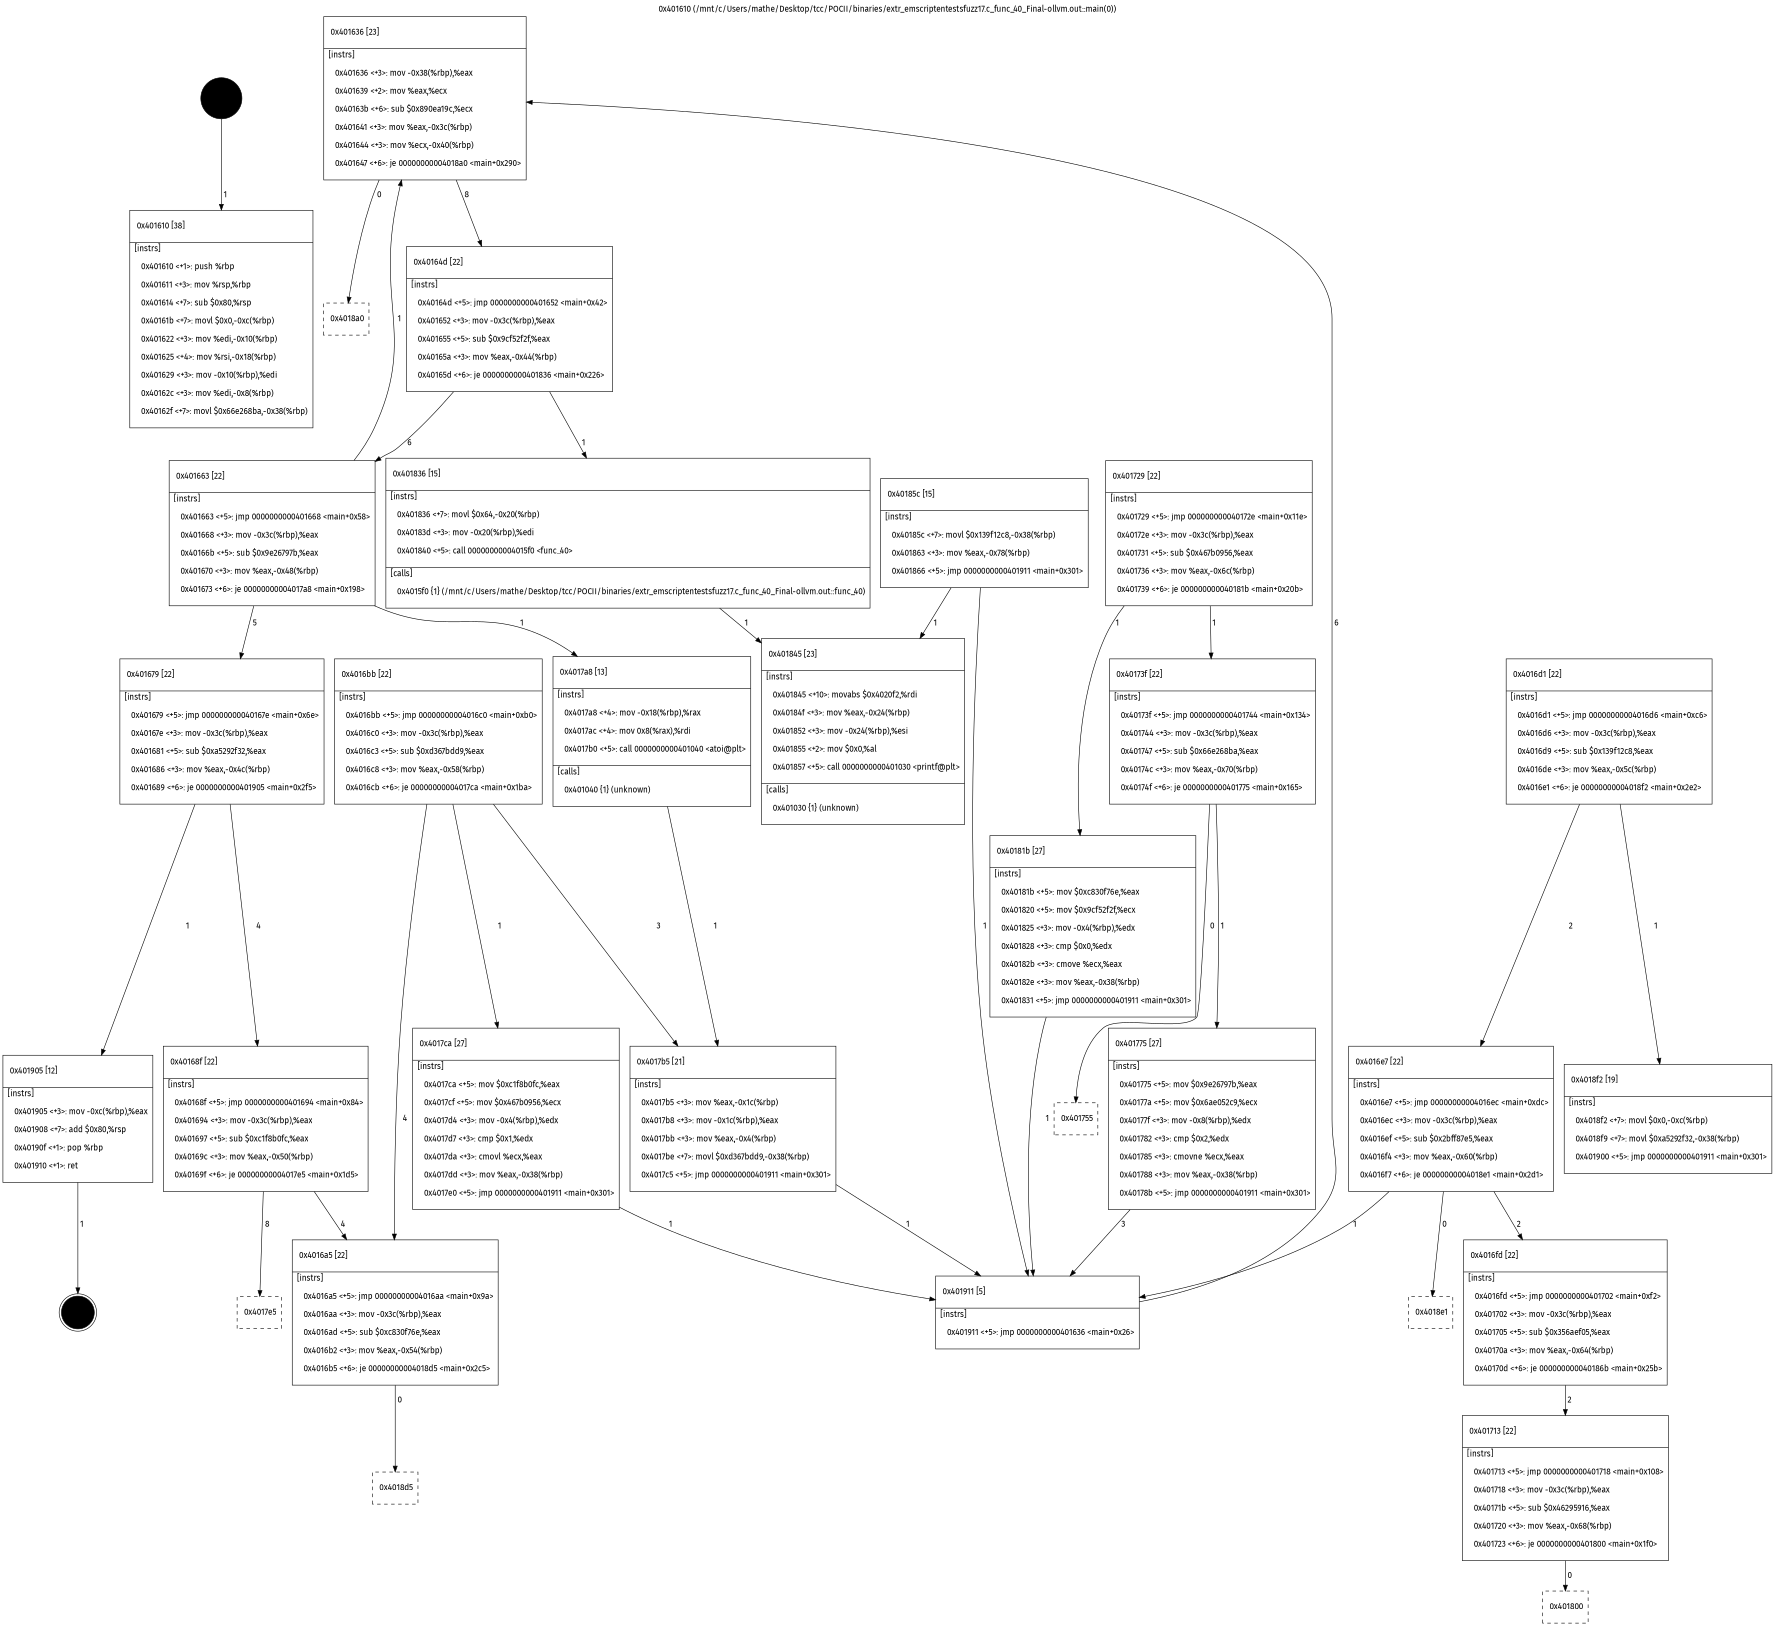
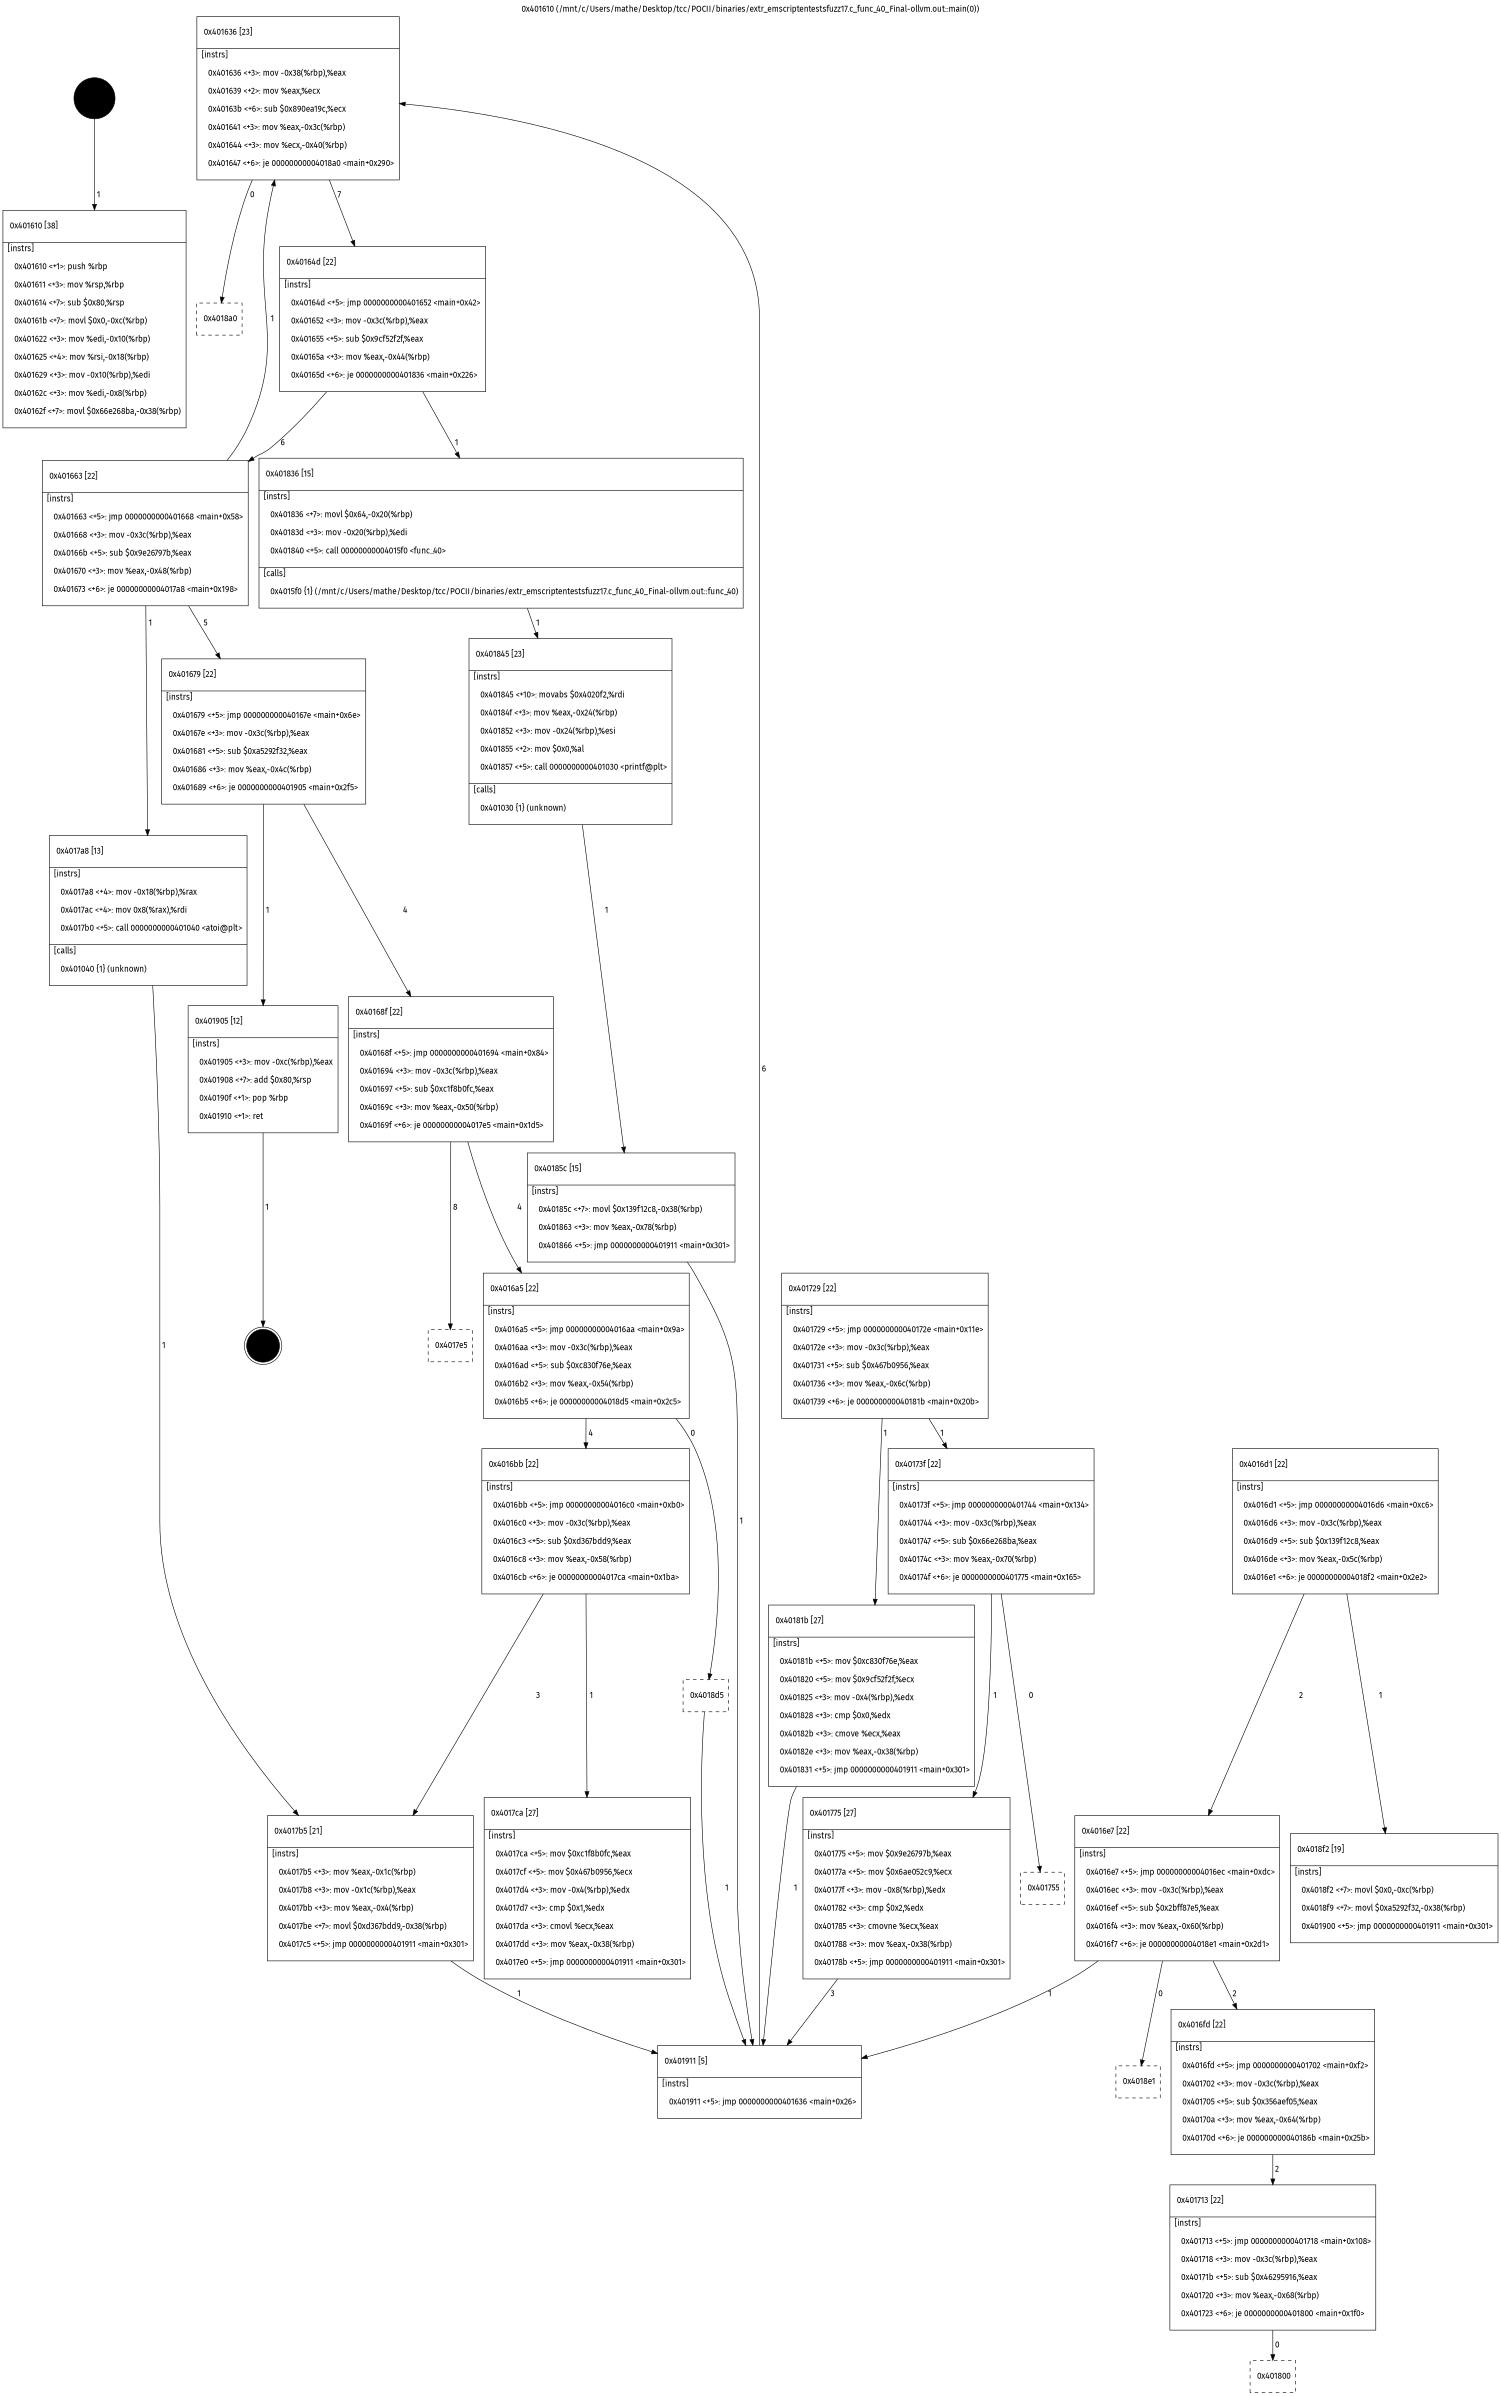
(466, 195) -> (338, 195)
(937, 611) -> (603, 986)
(401, 1018) -> (586, 1431)
(771, 1265) -> (706, 1878)
